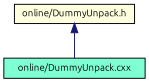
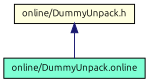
(74, 68) -> (74, 68)
